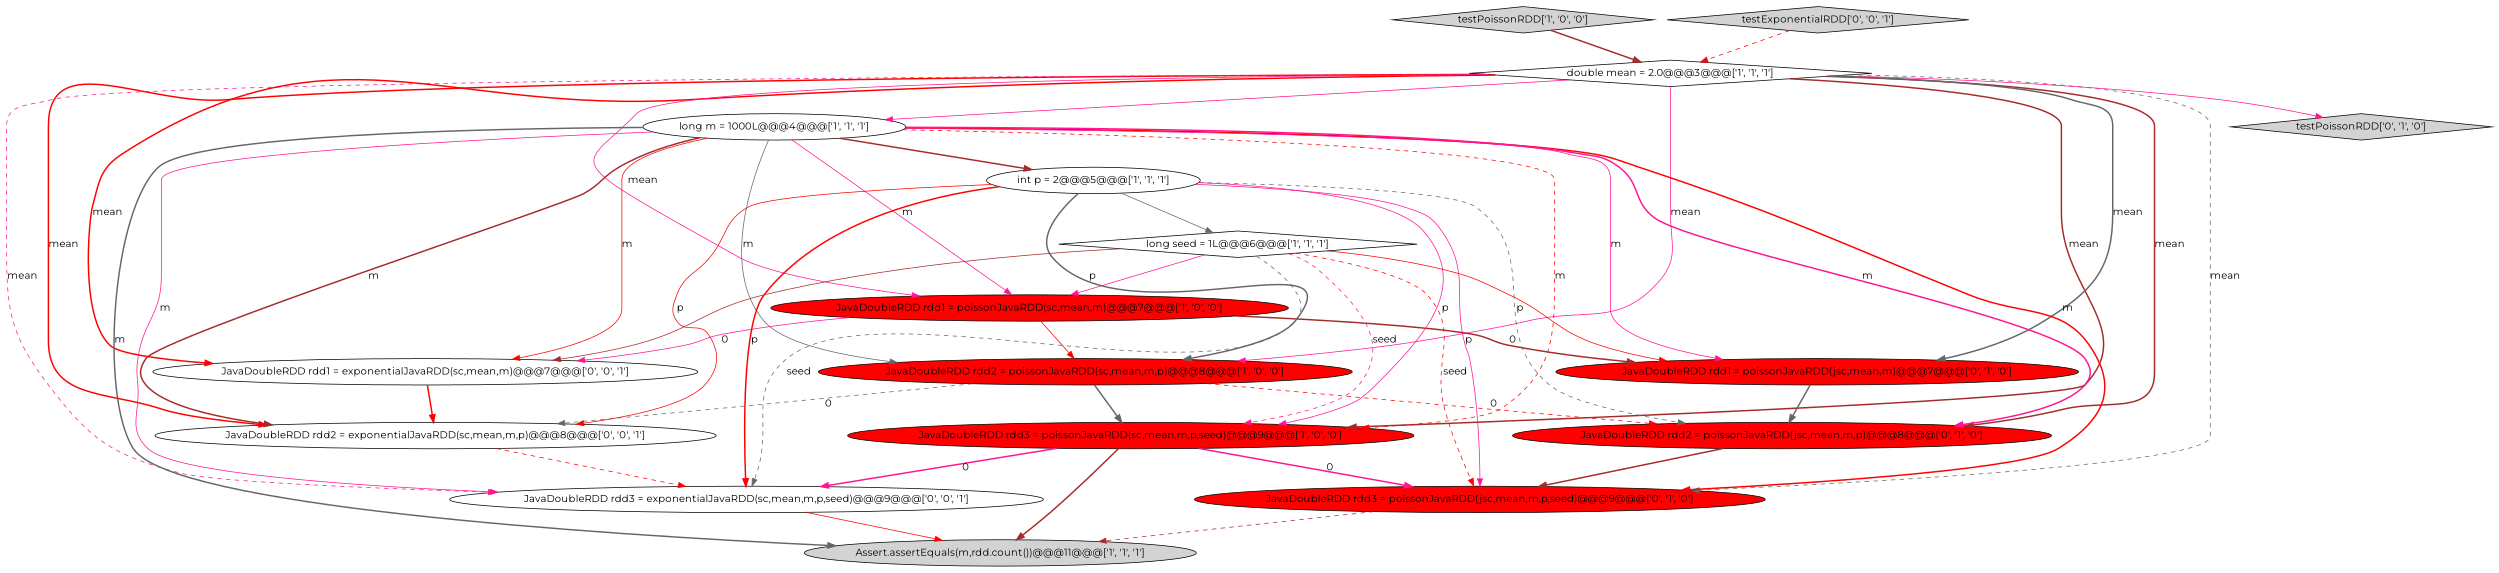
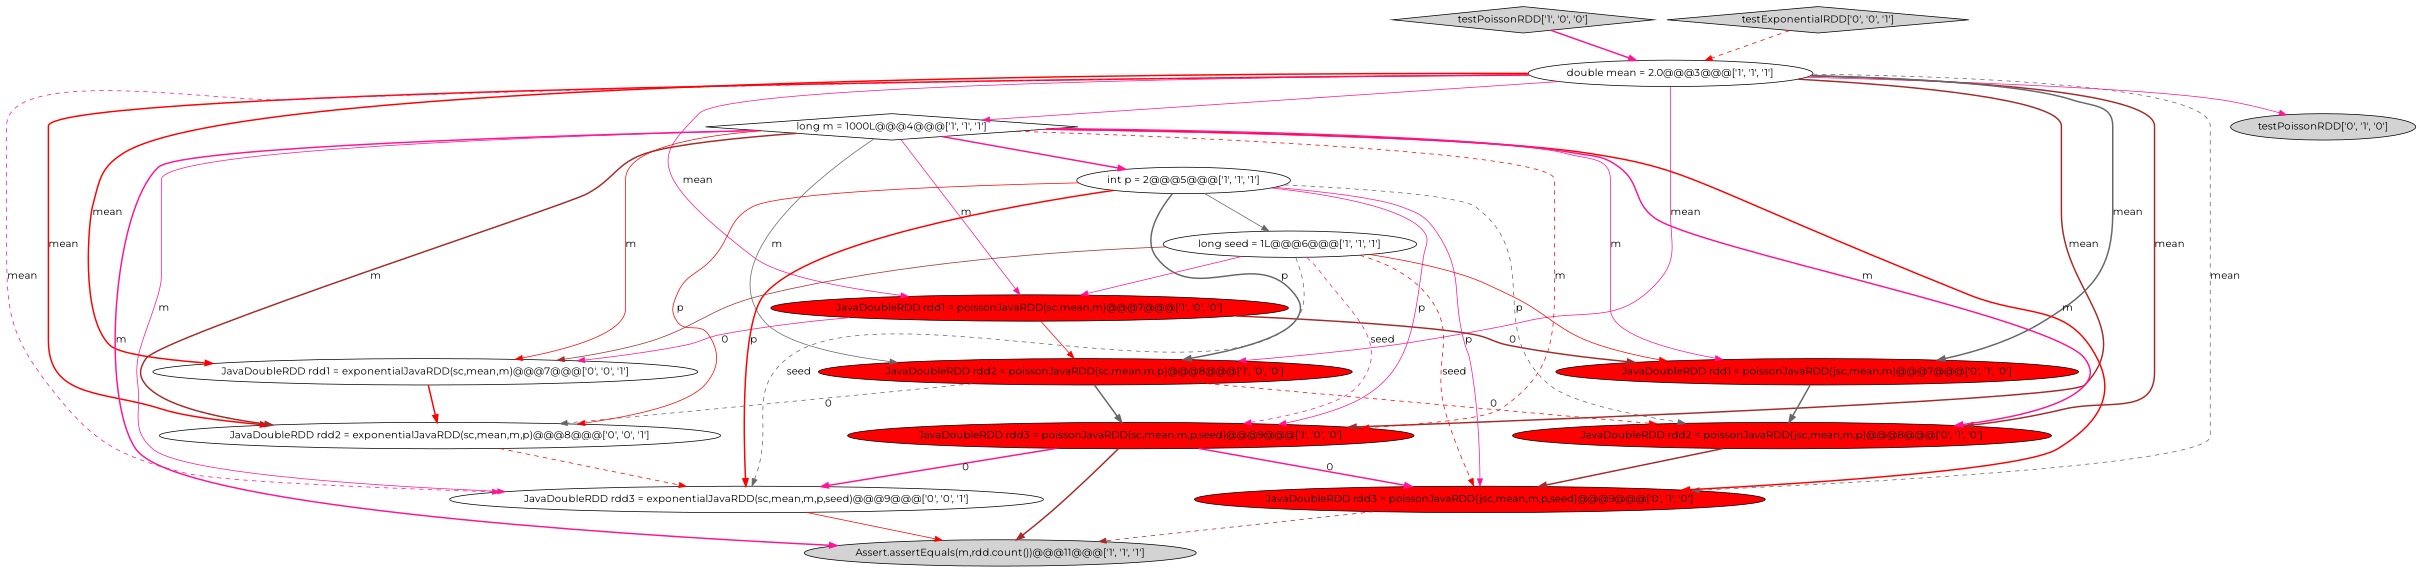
(1592, 45) -> (1590, 44)
(1671, 73) -> (1671, 73)
(774, 127) -> (892, 127)
(2361, 127) -> (2323, 127)
(932, 153) -> (1030, 152)
(1238, 244) -> (1290, 244)
(121, 414) -> (116, 358)
